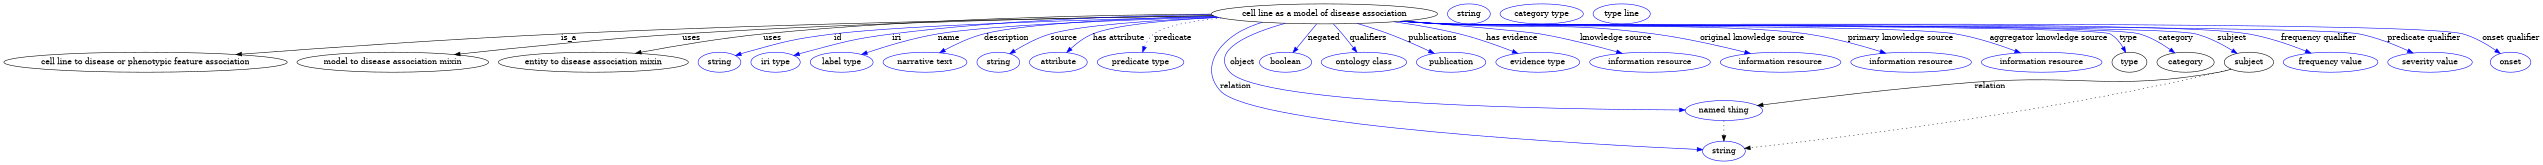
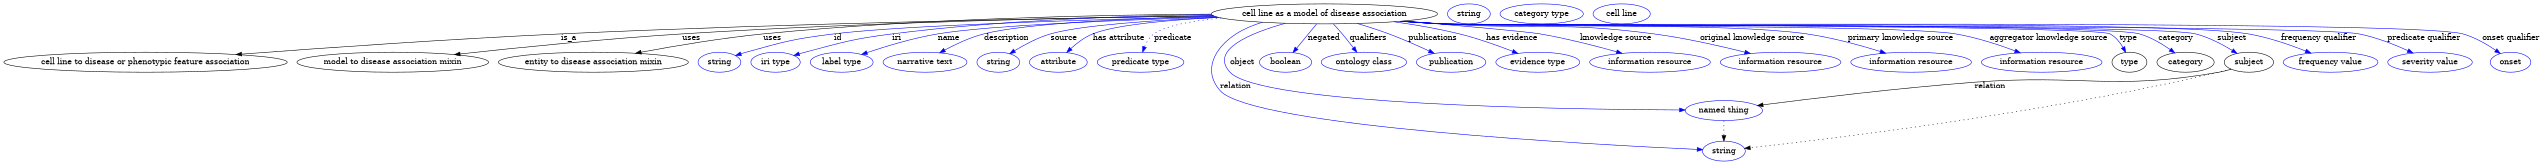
(1622, 14) -> (1622, 14)
